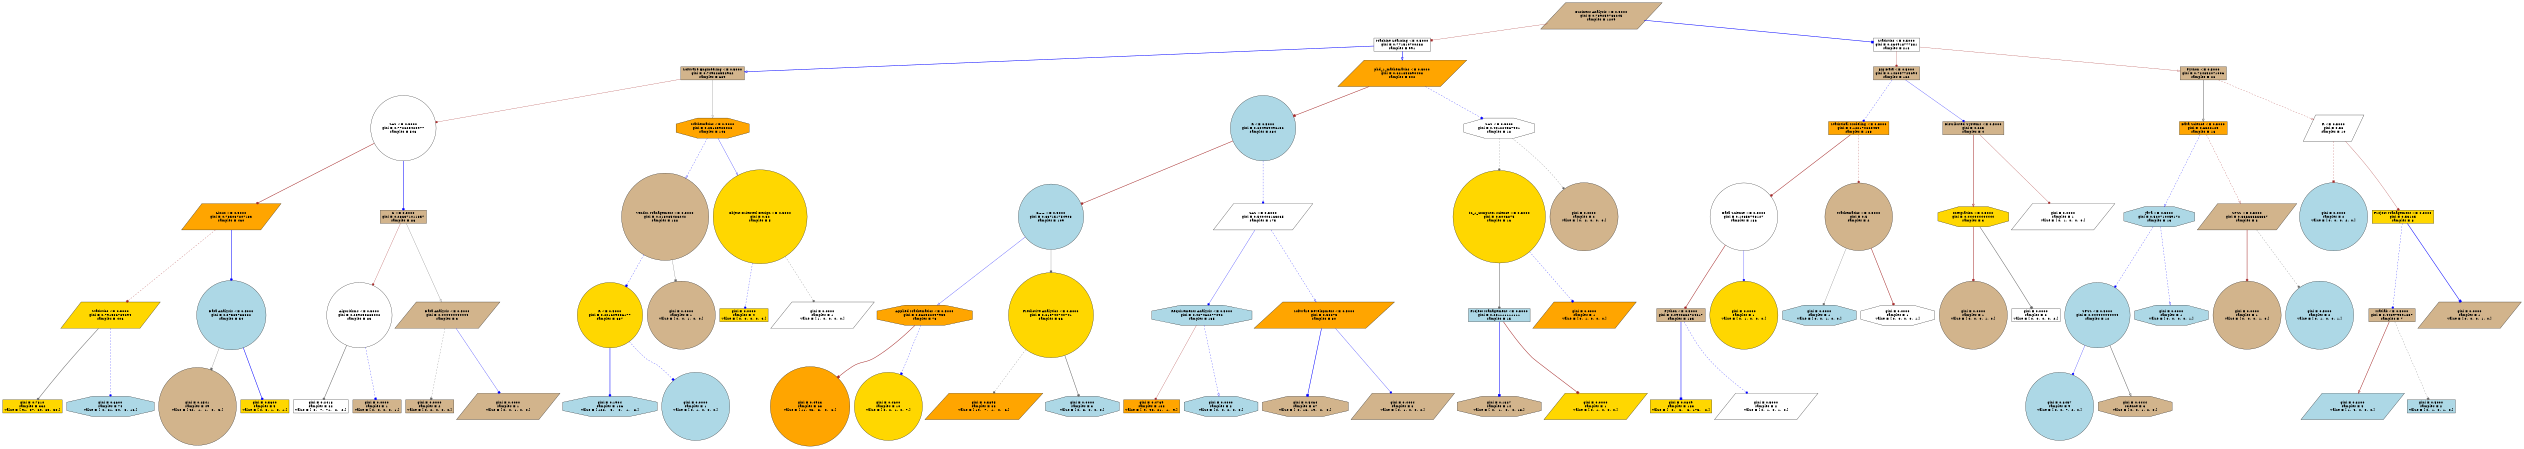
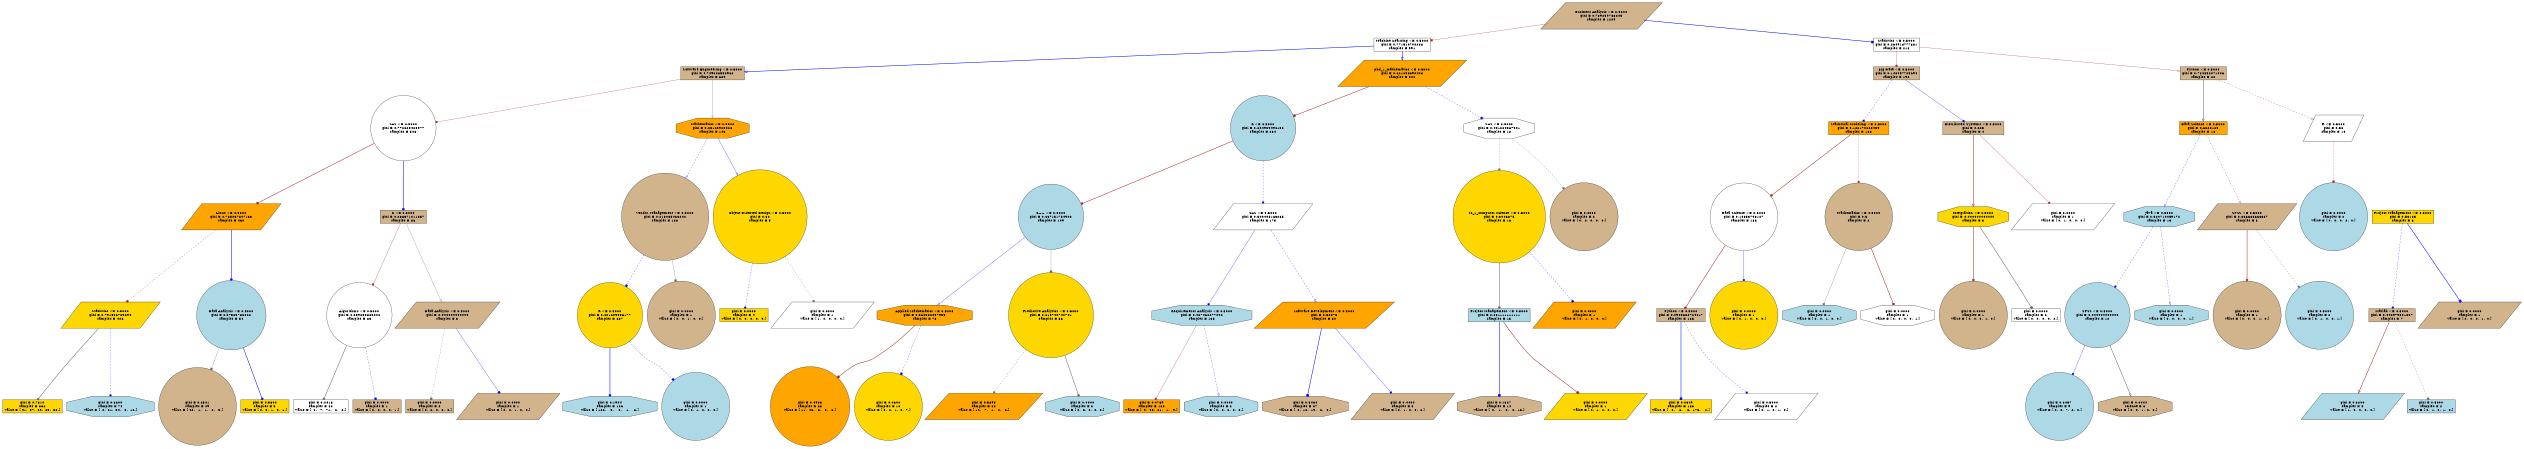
(1897, 73) -> (1897, 73)
(2373, 174) -> none
